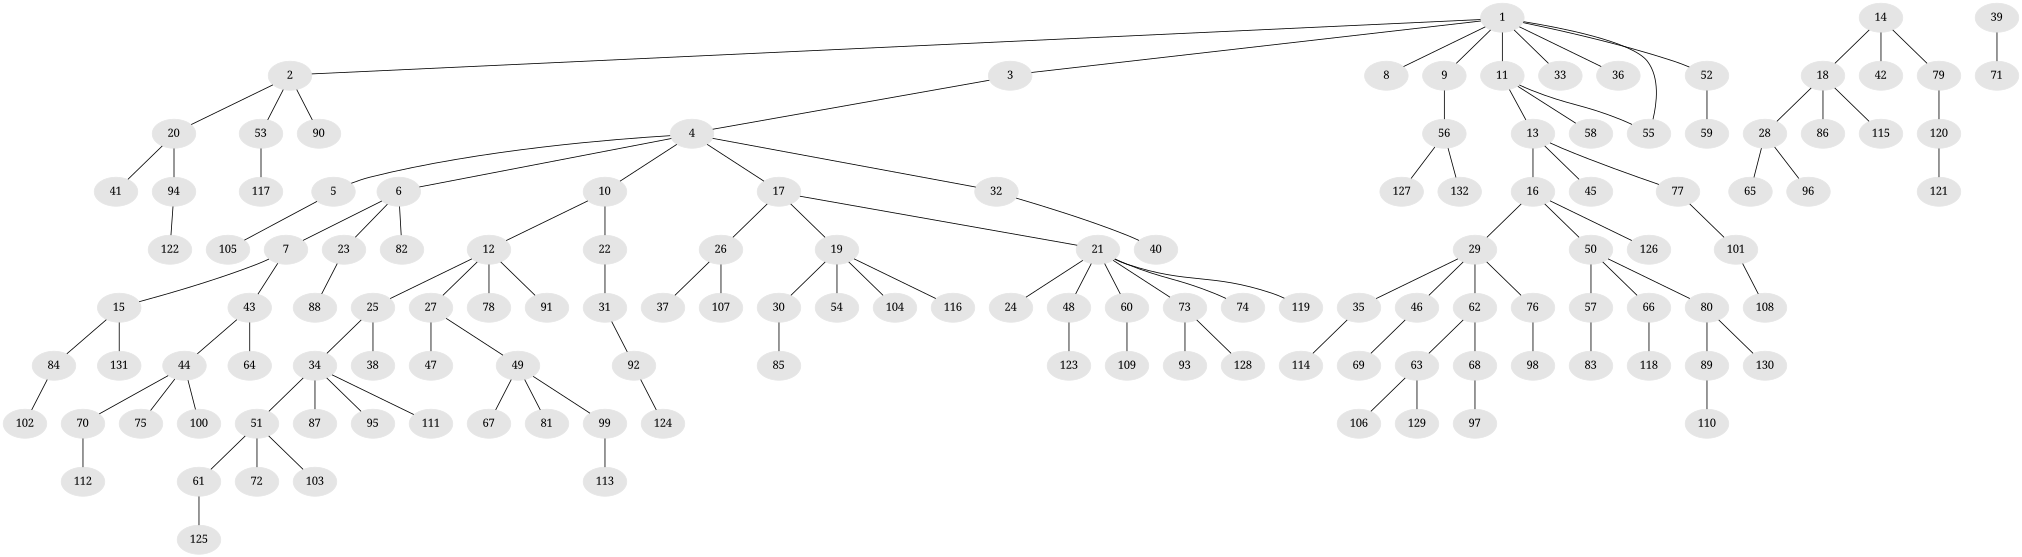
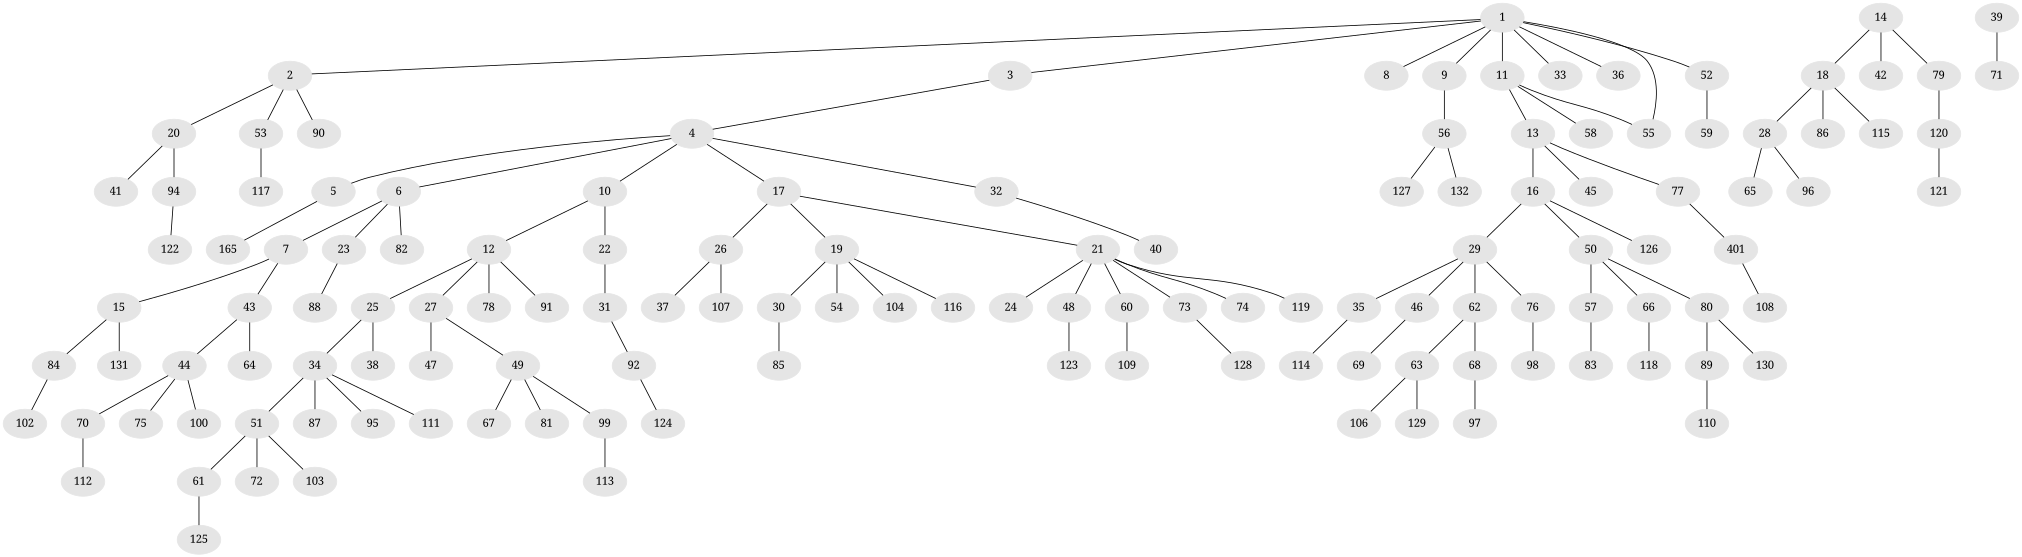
(228, 250) -> (228, 250)
(1736, 250) -> (1736, 250)
(1185, 366) -> none
